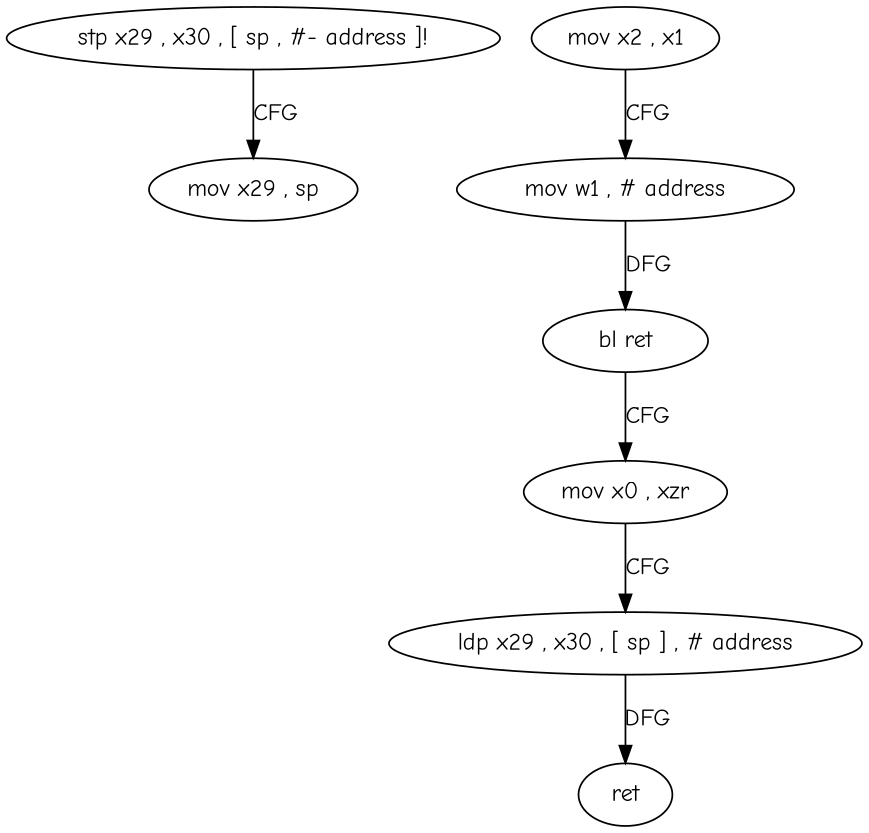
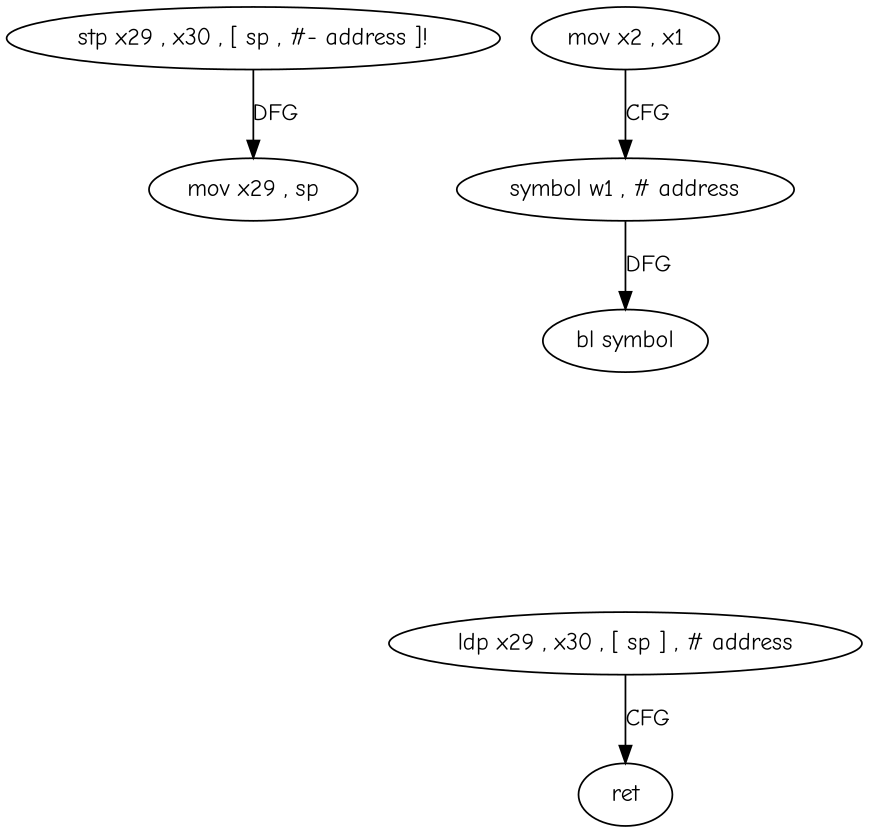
(276, 114) -> (276, 114)
(625, 190) -> (625, 190)
(625, 341) -> (625, 341)
(625, 492) -> none
(648, 719) -> (648, 719)
